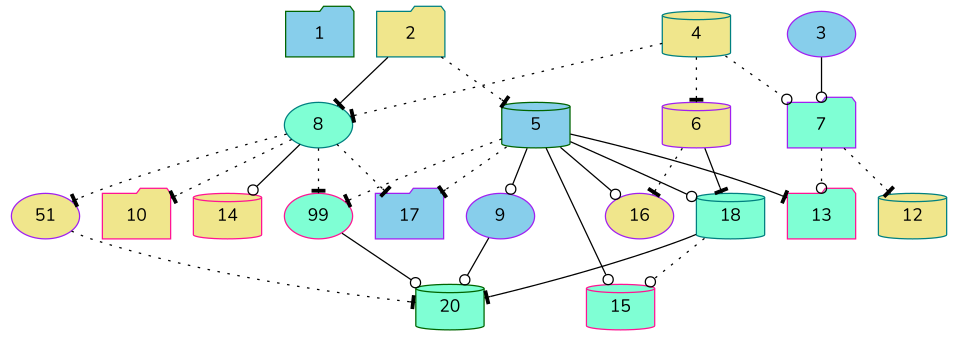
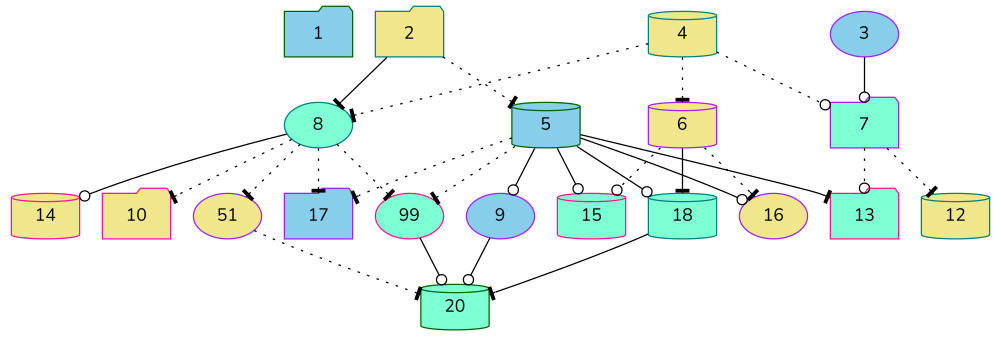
(680, 258) -> (640, 168)
